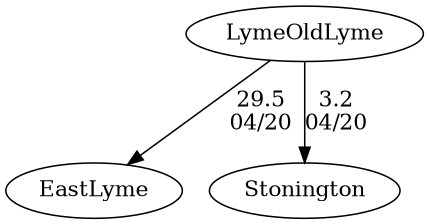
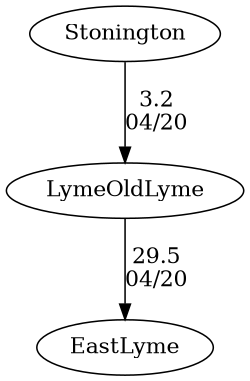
(305, 105) -> (125, 105)
